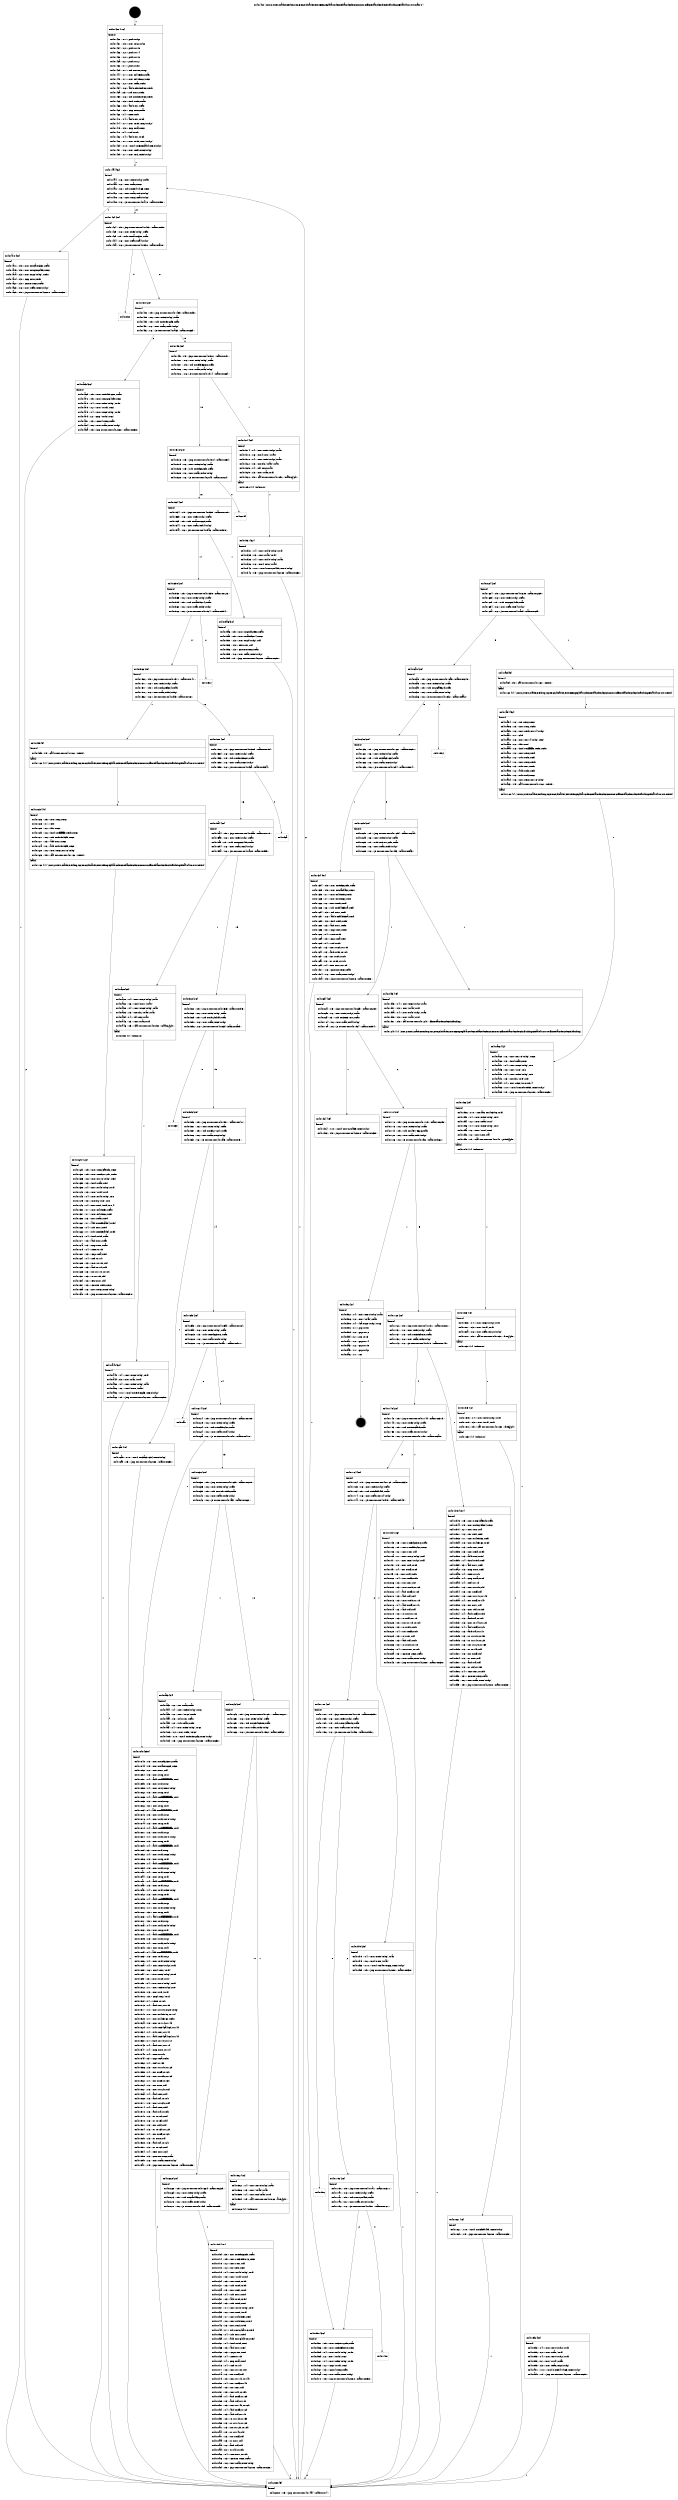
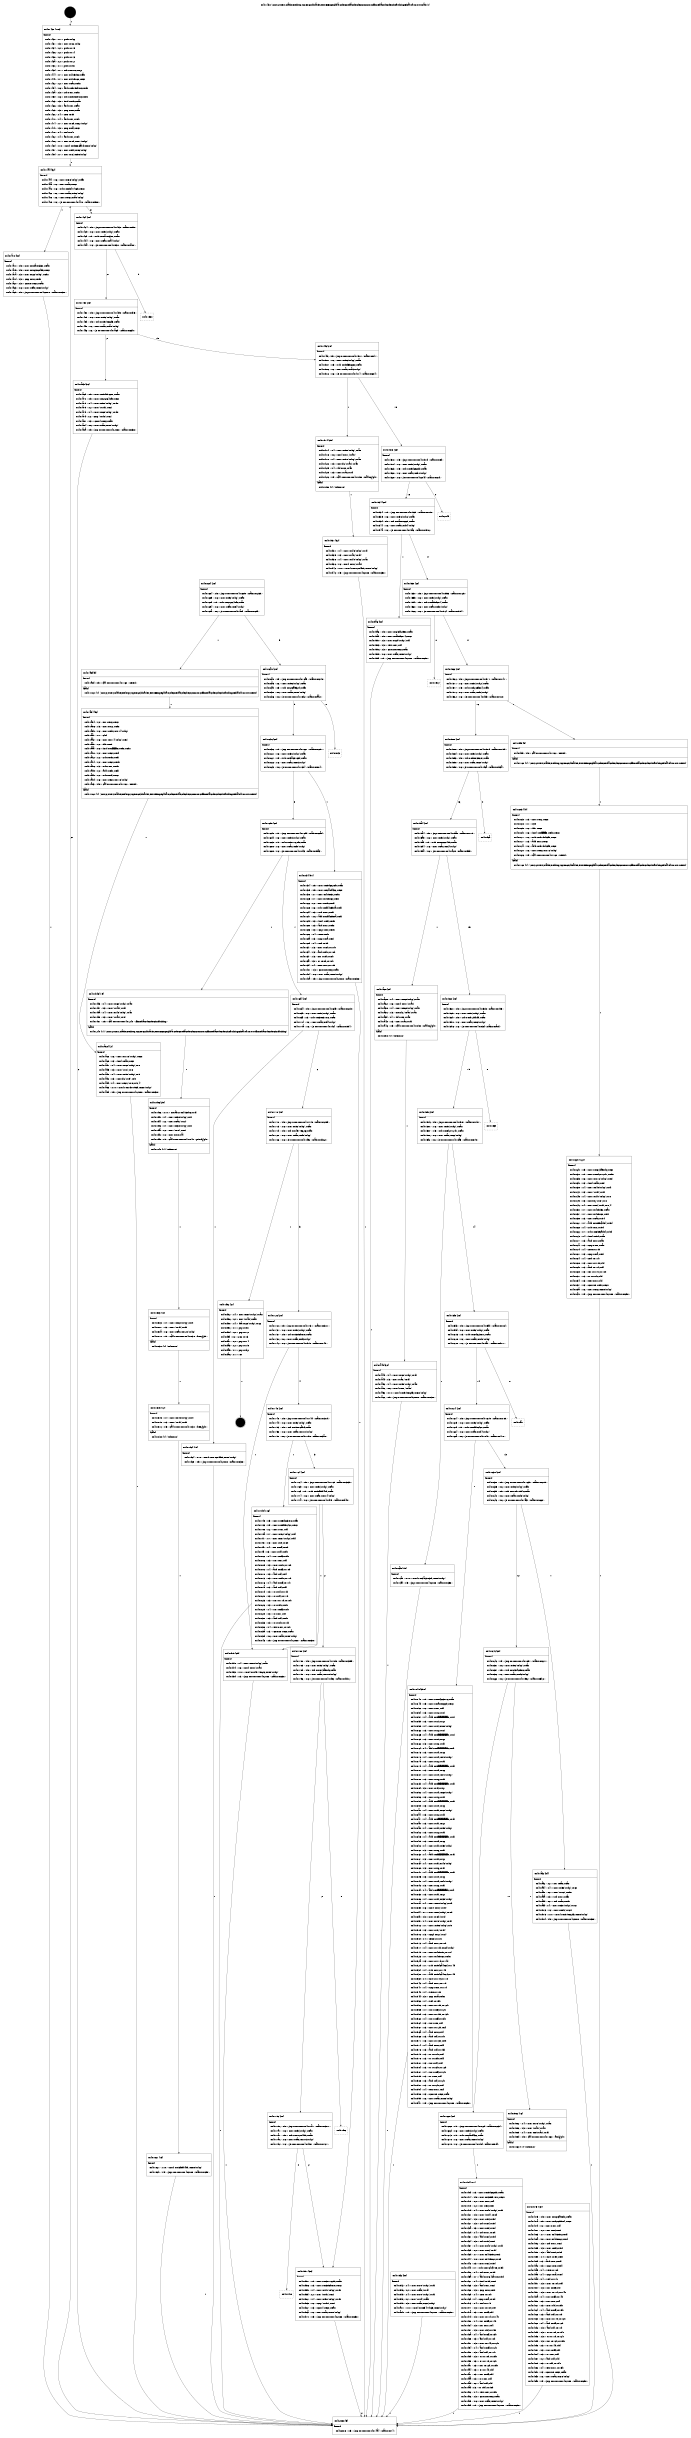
(451, 1425) -> (246, 1495)
none -> (213, 1995)
none -> (594, 2263)
